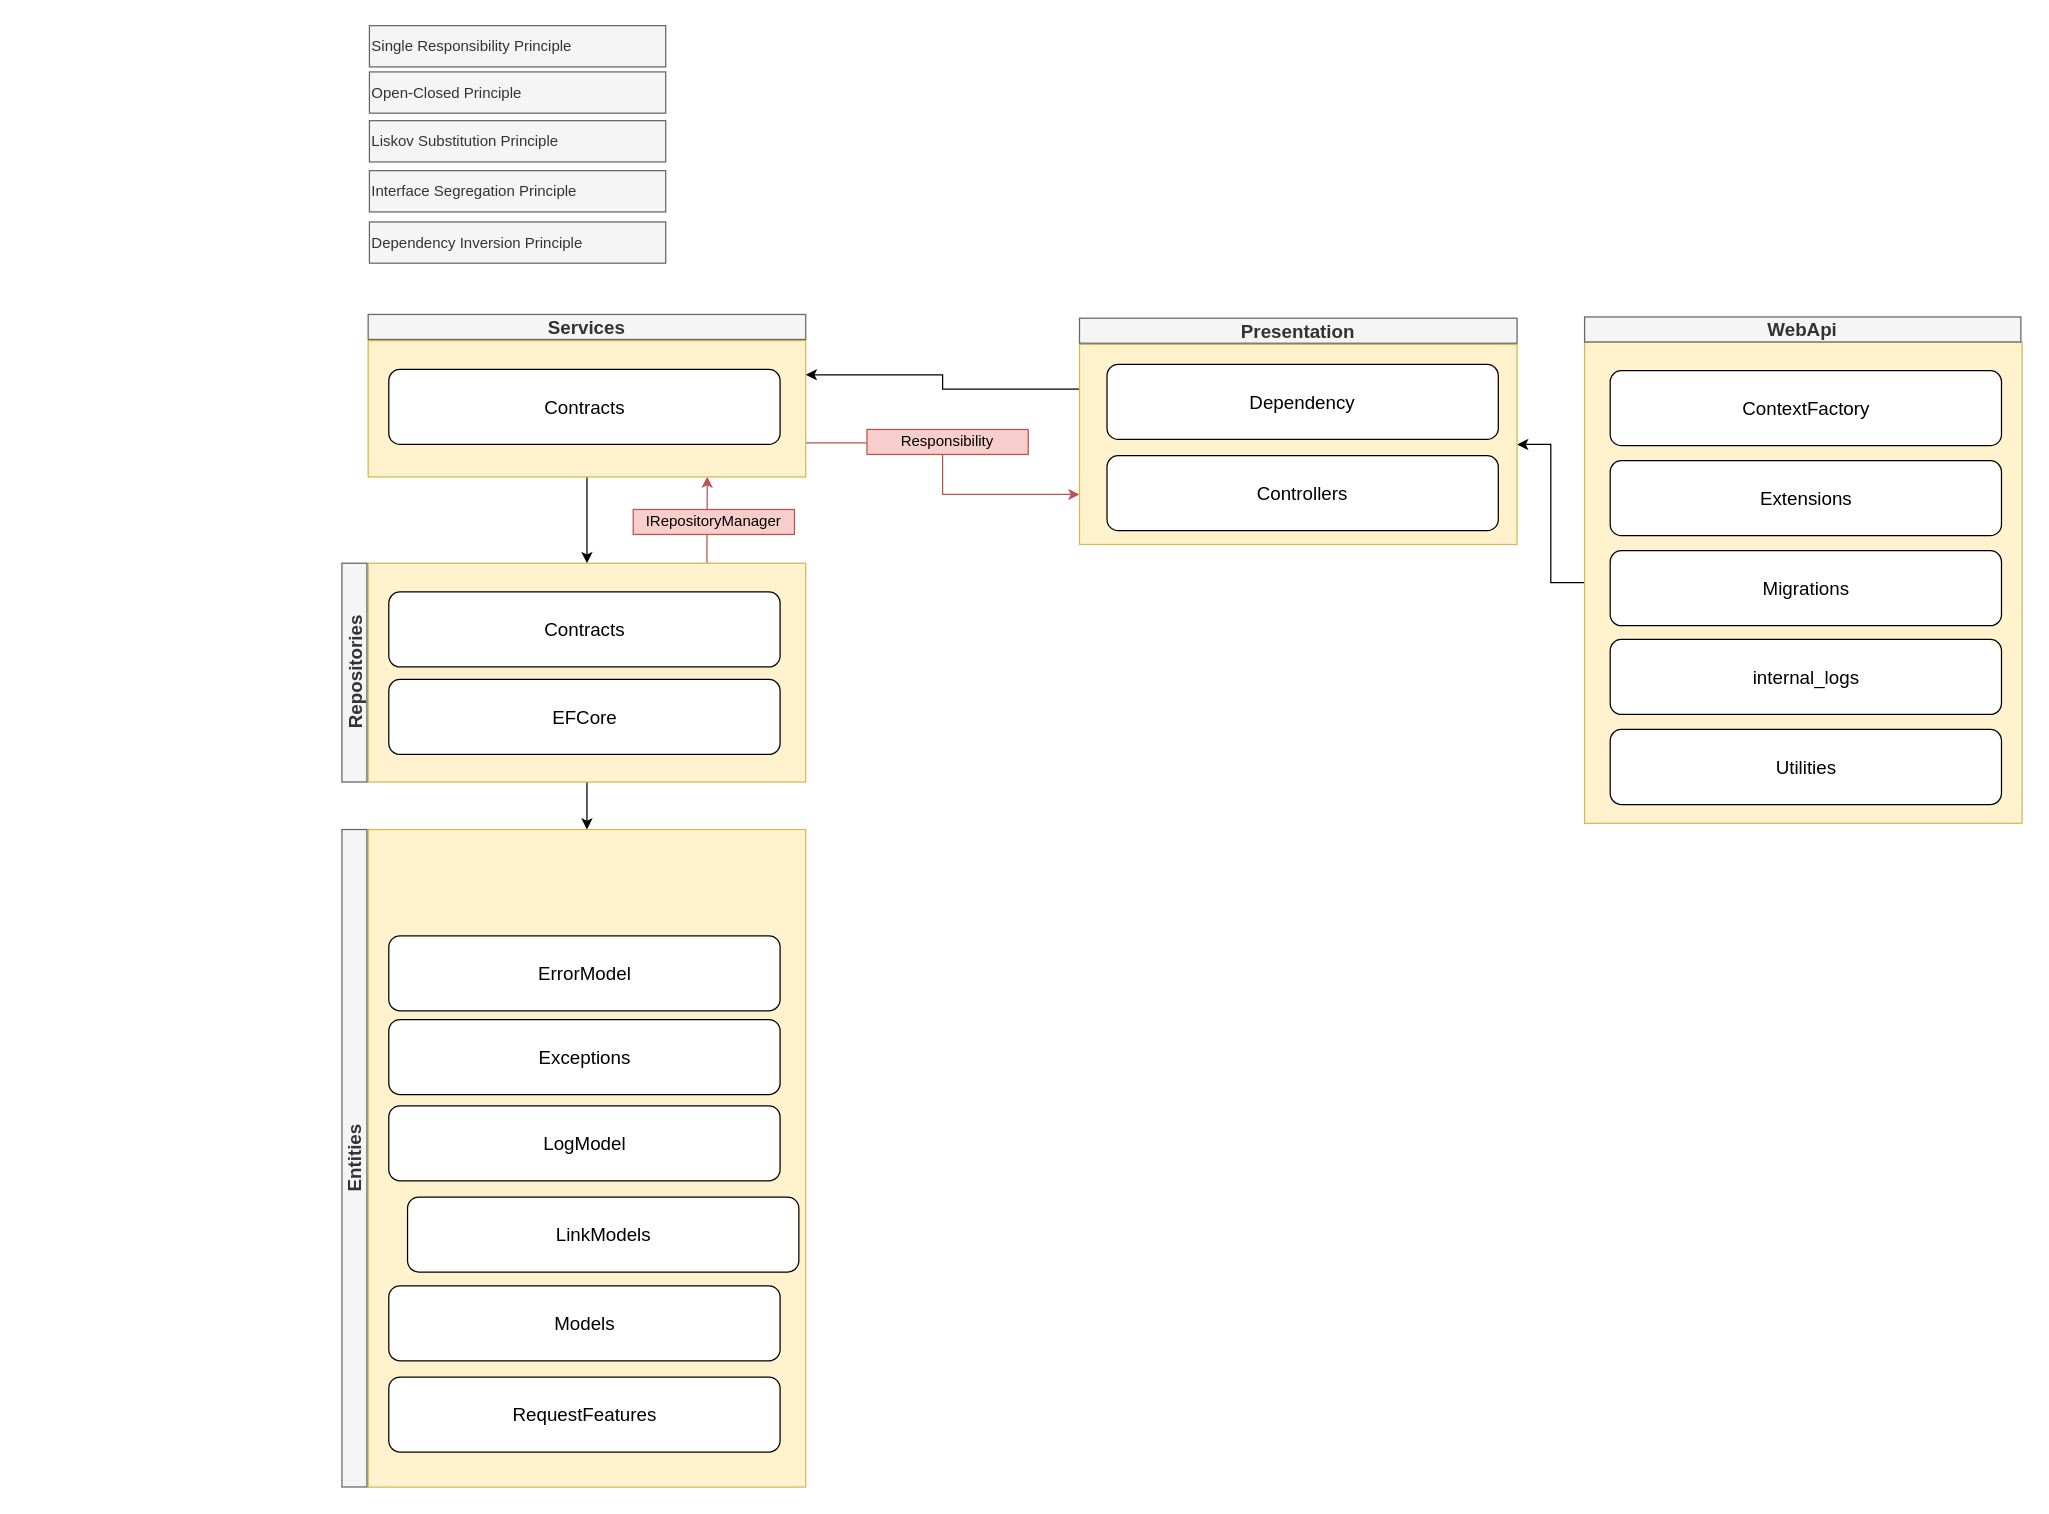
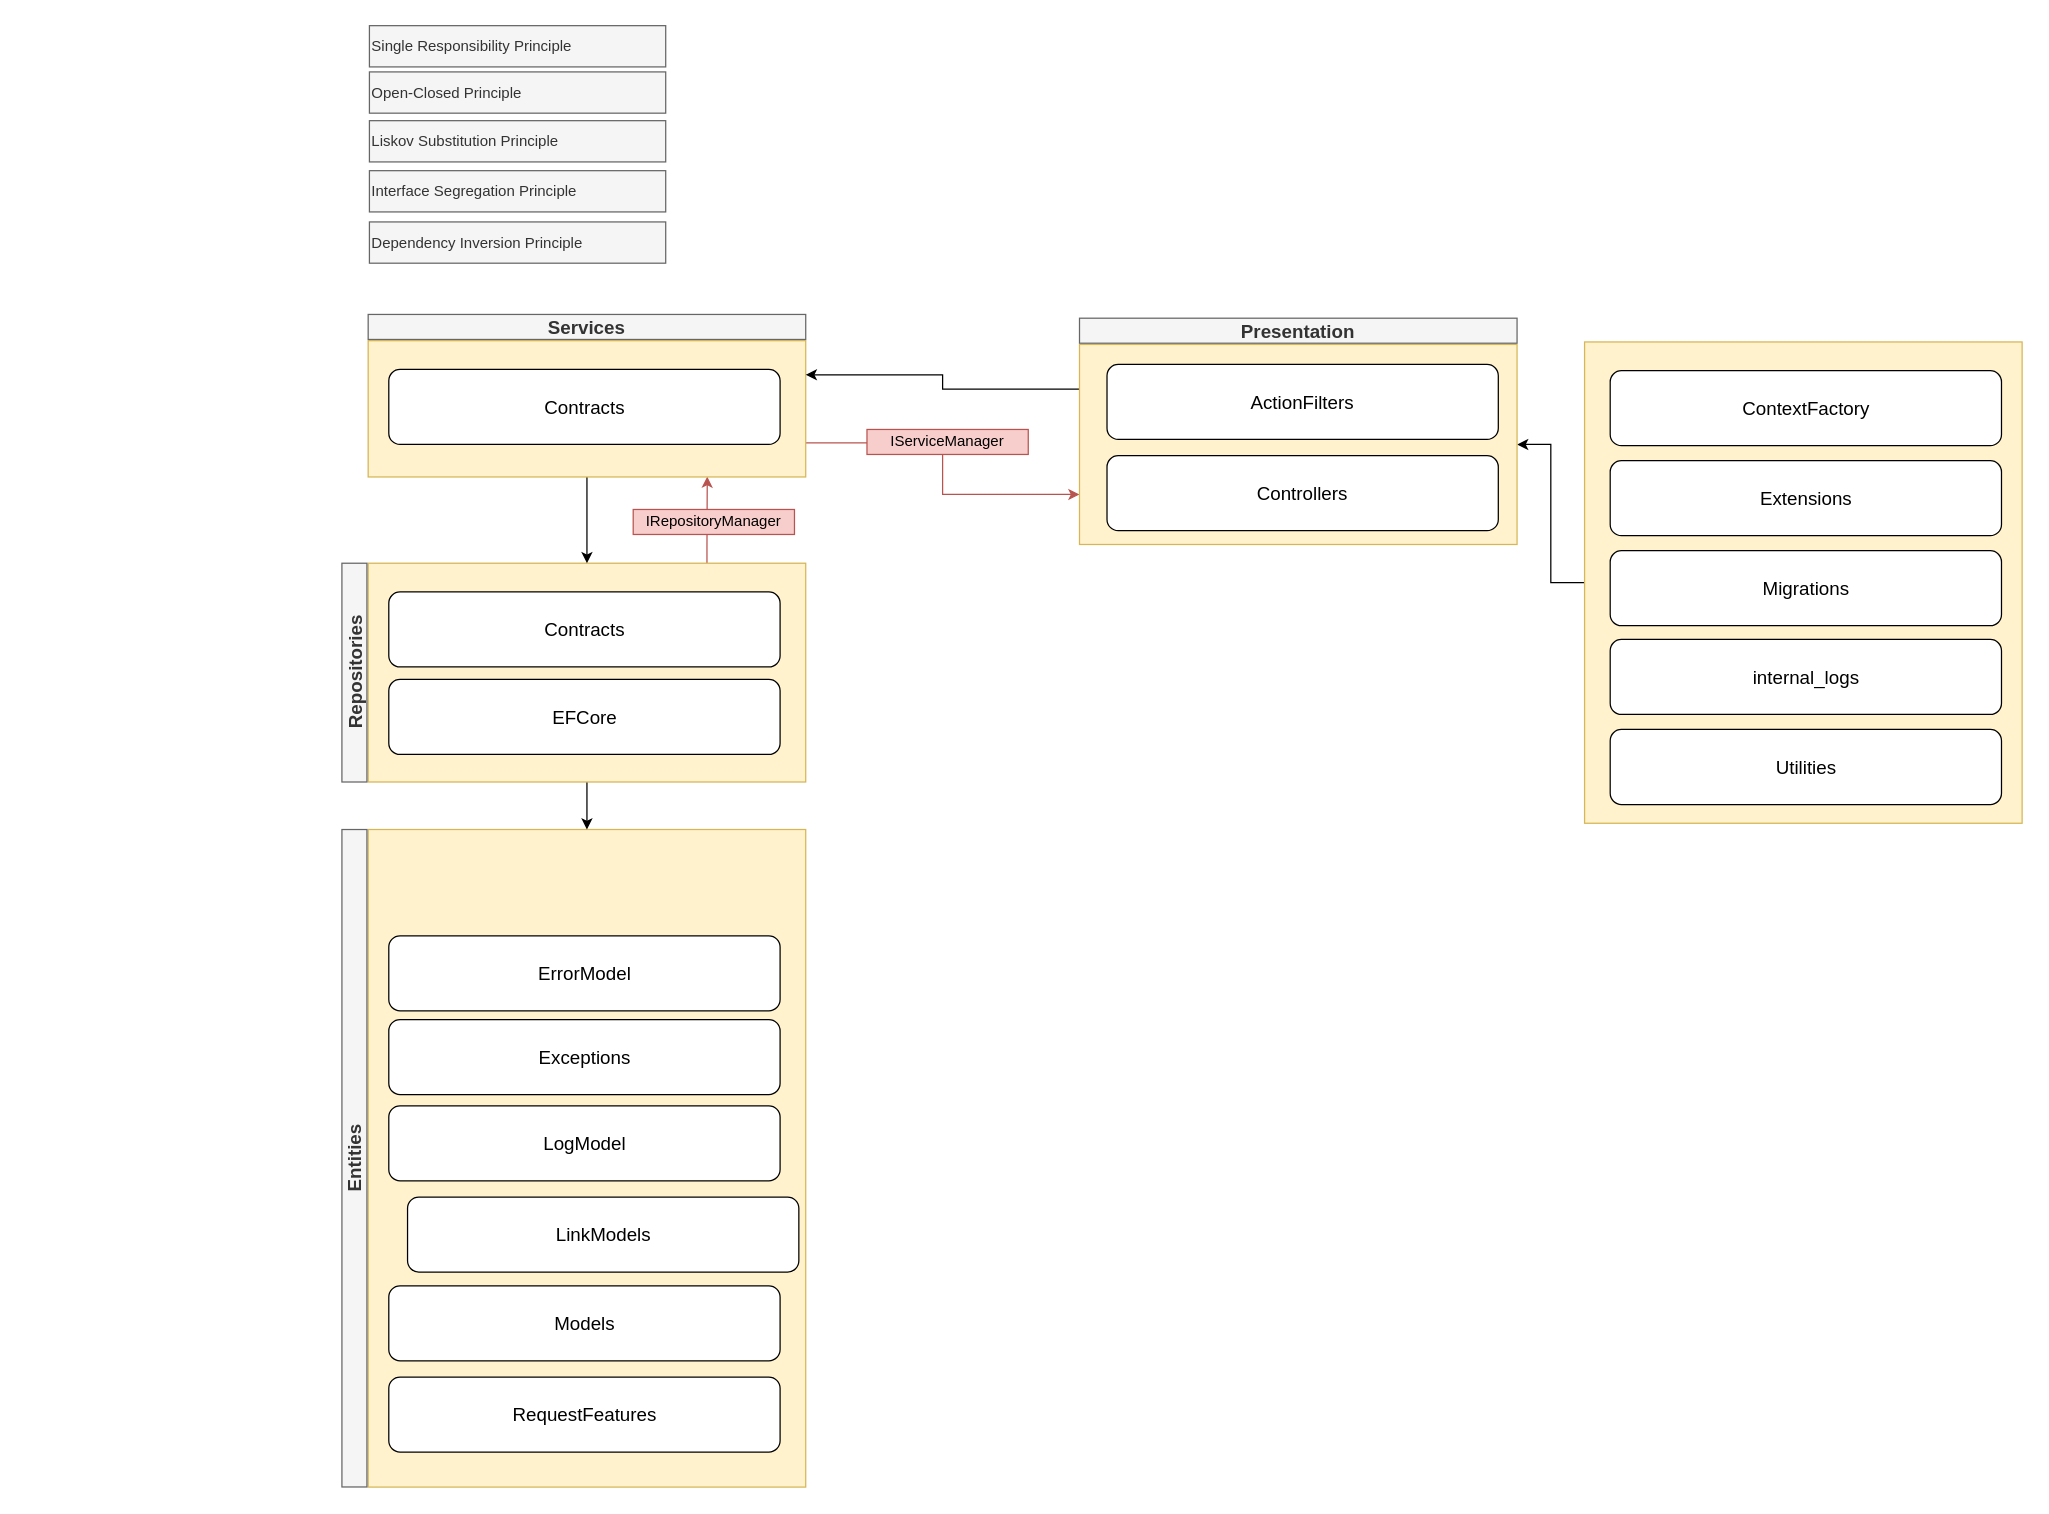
(1803, 329) -> none
(1303, 402) -> (1303, 402)
(948, 442) -> (948, 442)
